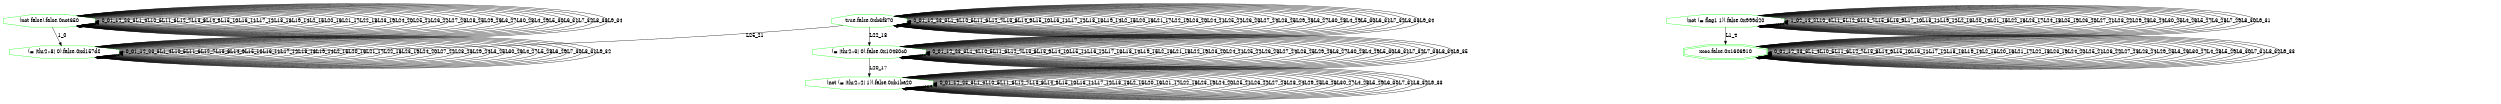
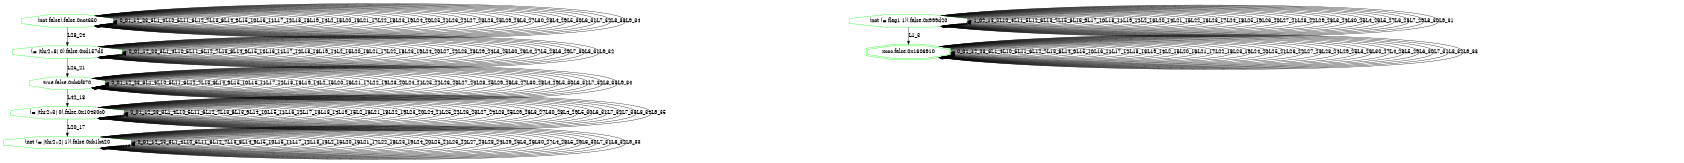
(62, 36) -> (76, 36)
(878, 36) -> (76, 98)
(1731, 36) -> (914, 36)
(591, 42) -> (67, 66)
